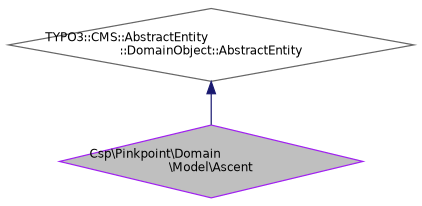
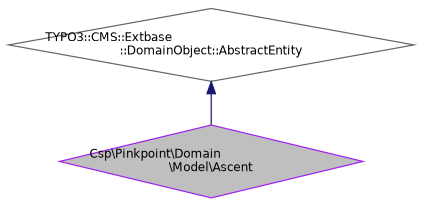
(211, 45) -> (211, 45)
